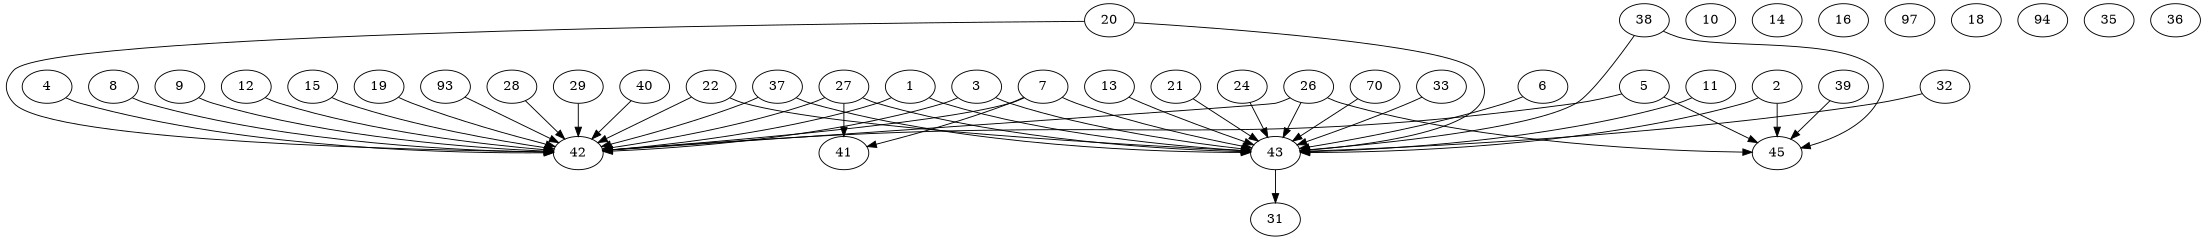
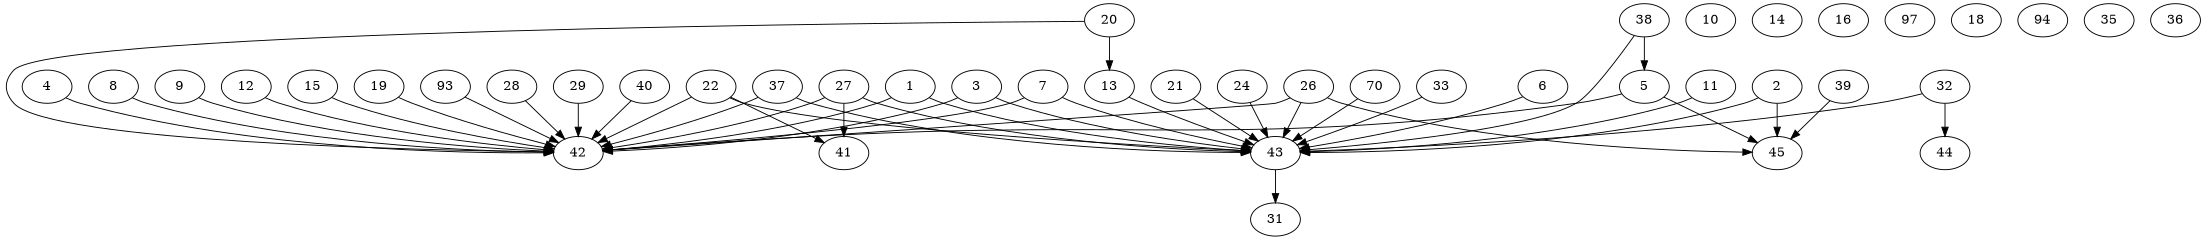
(1413, 51) -> (1109, 49)
(1830, 51) -> (1644, 49)
(951, 123) -> (777, 120)
none -> (1945, 153)
